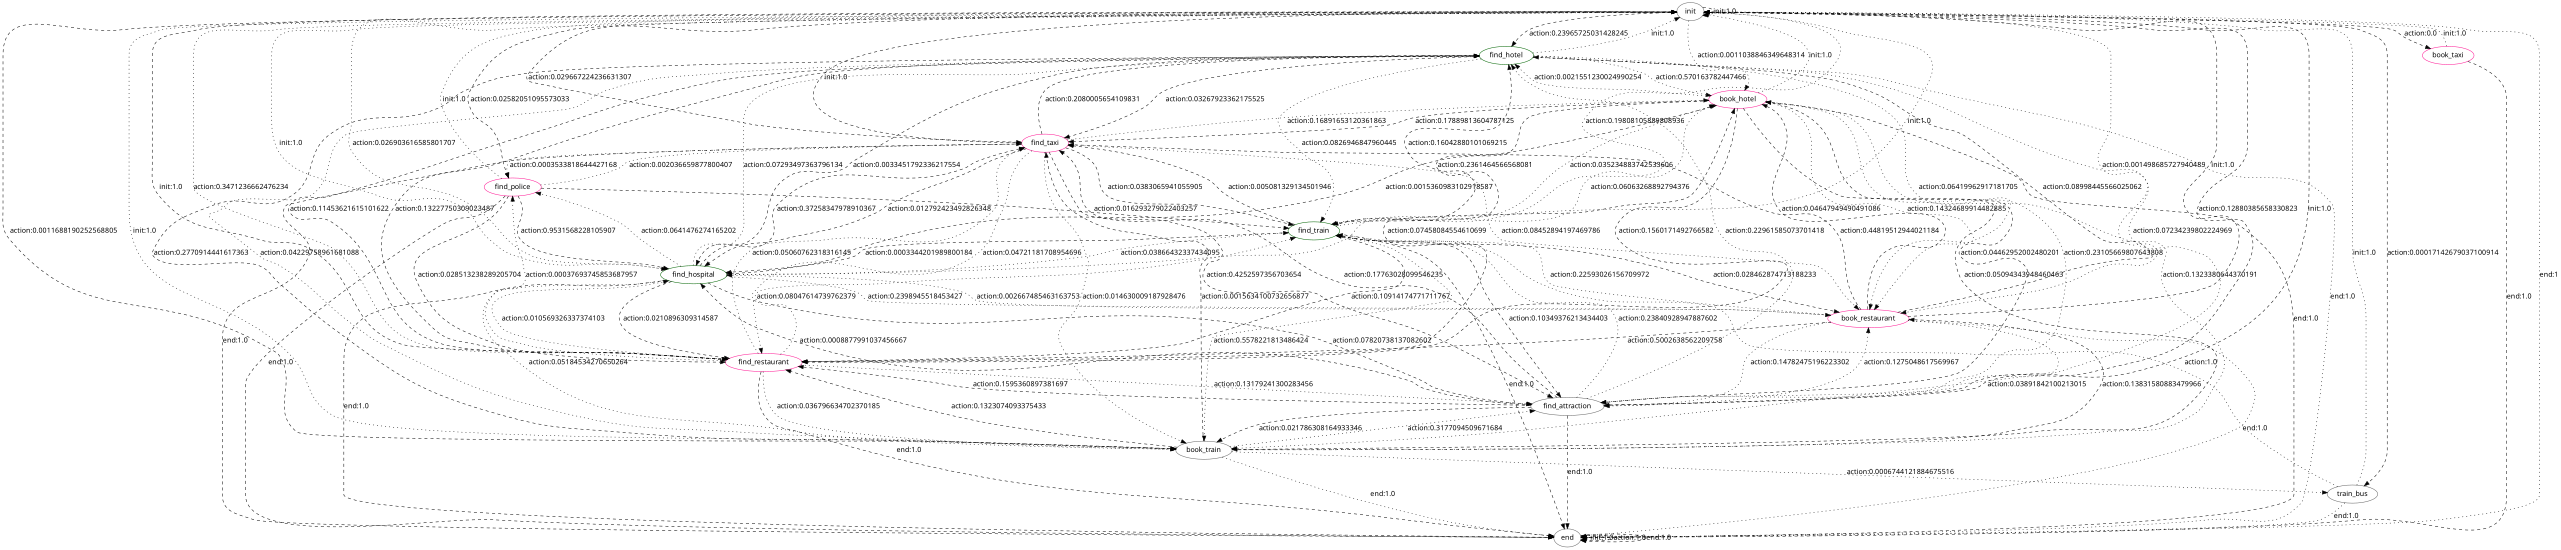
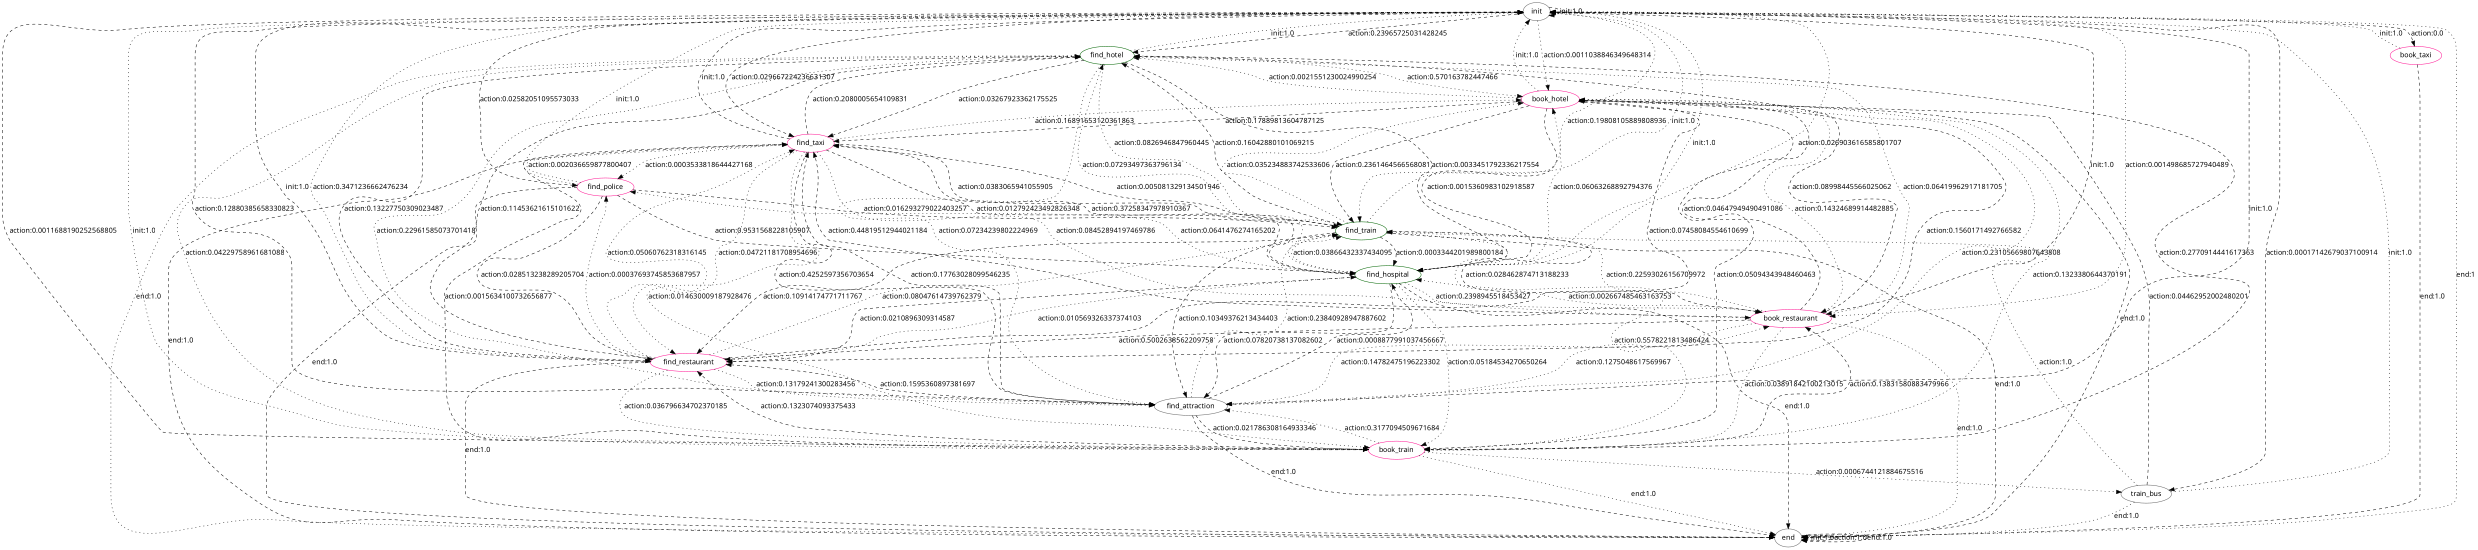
(2024, 265) -> (2015, 114)
(1204, 450) -> (1397, 450)
